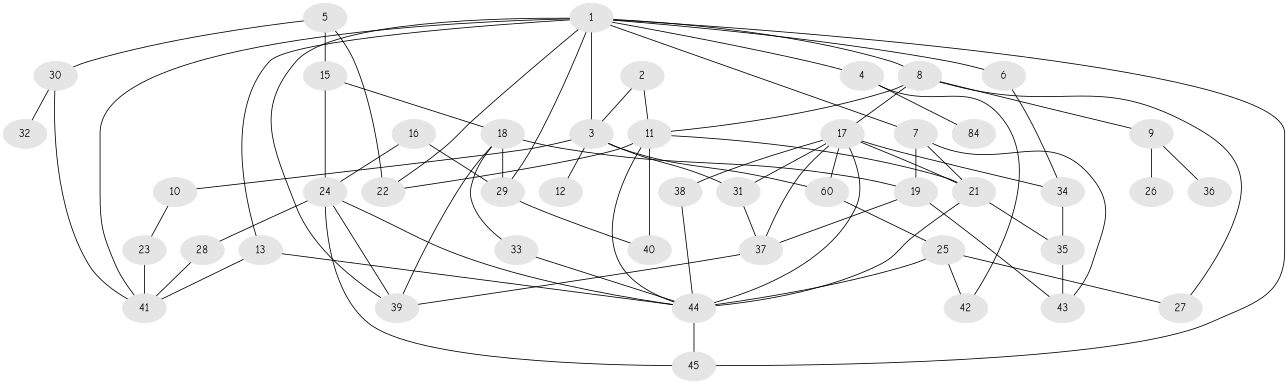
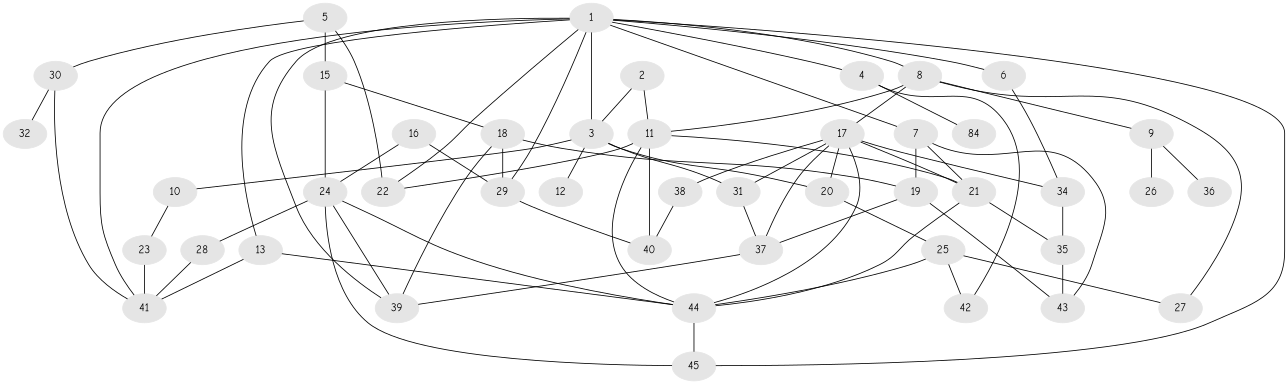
(827, 192) -> (827, 192)
(516, 250) -> none
(687, 250) -> (665, 221)
